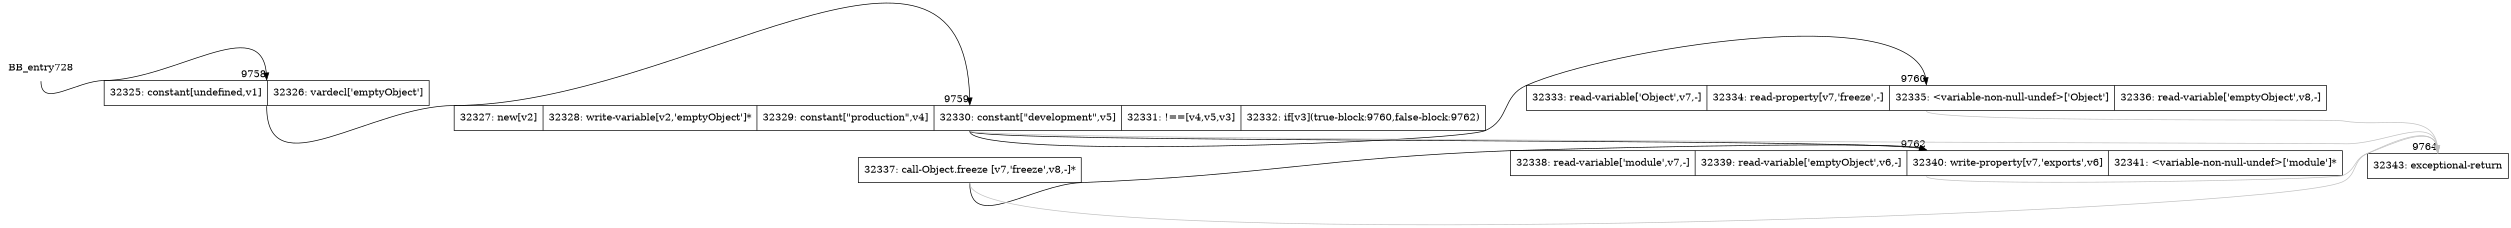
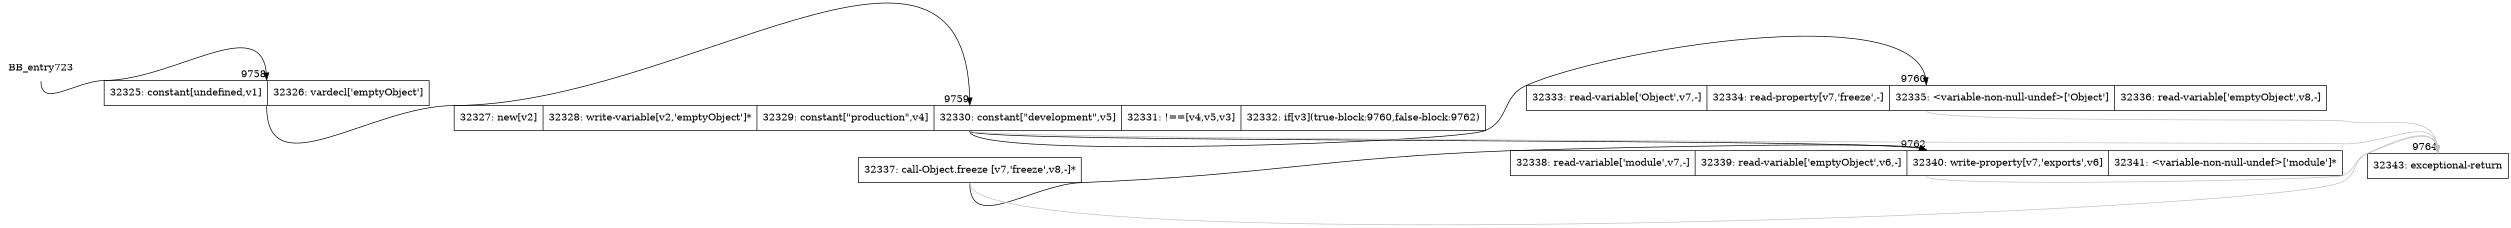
(41, 68) -> (41, 68)
